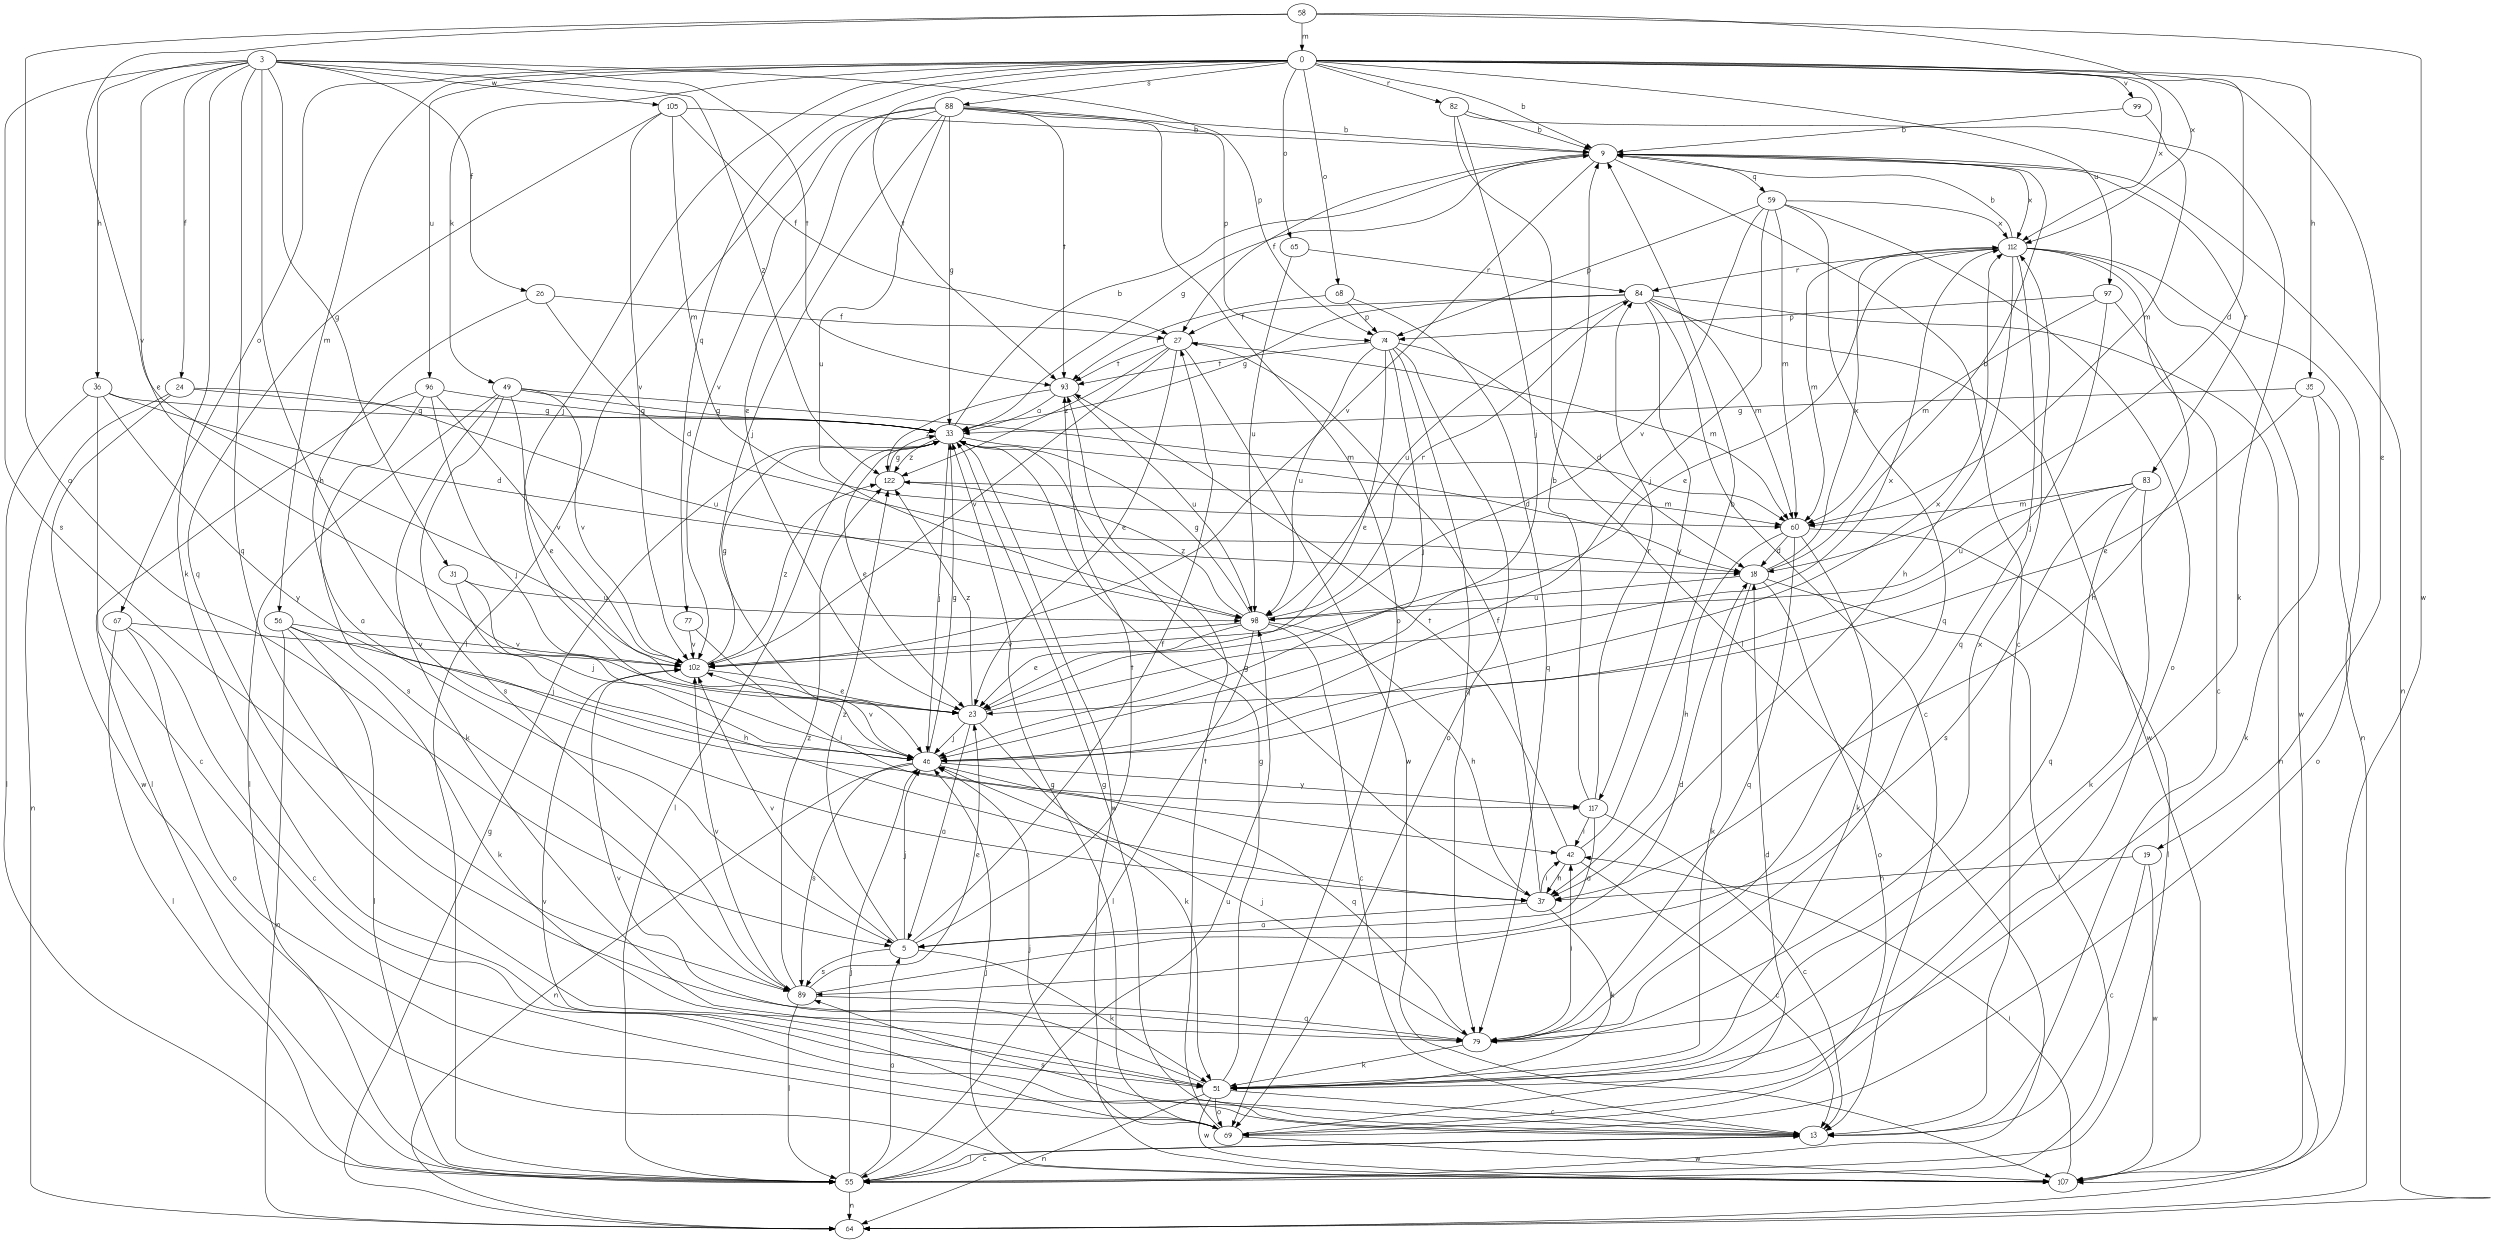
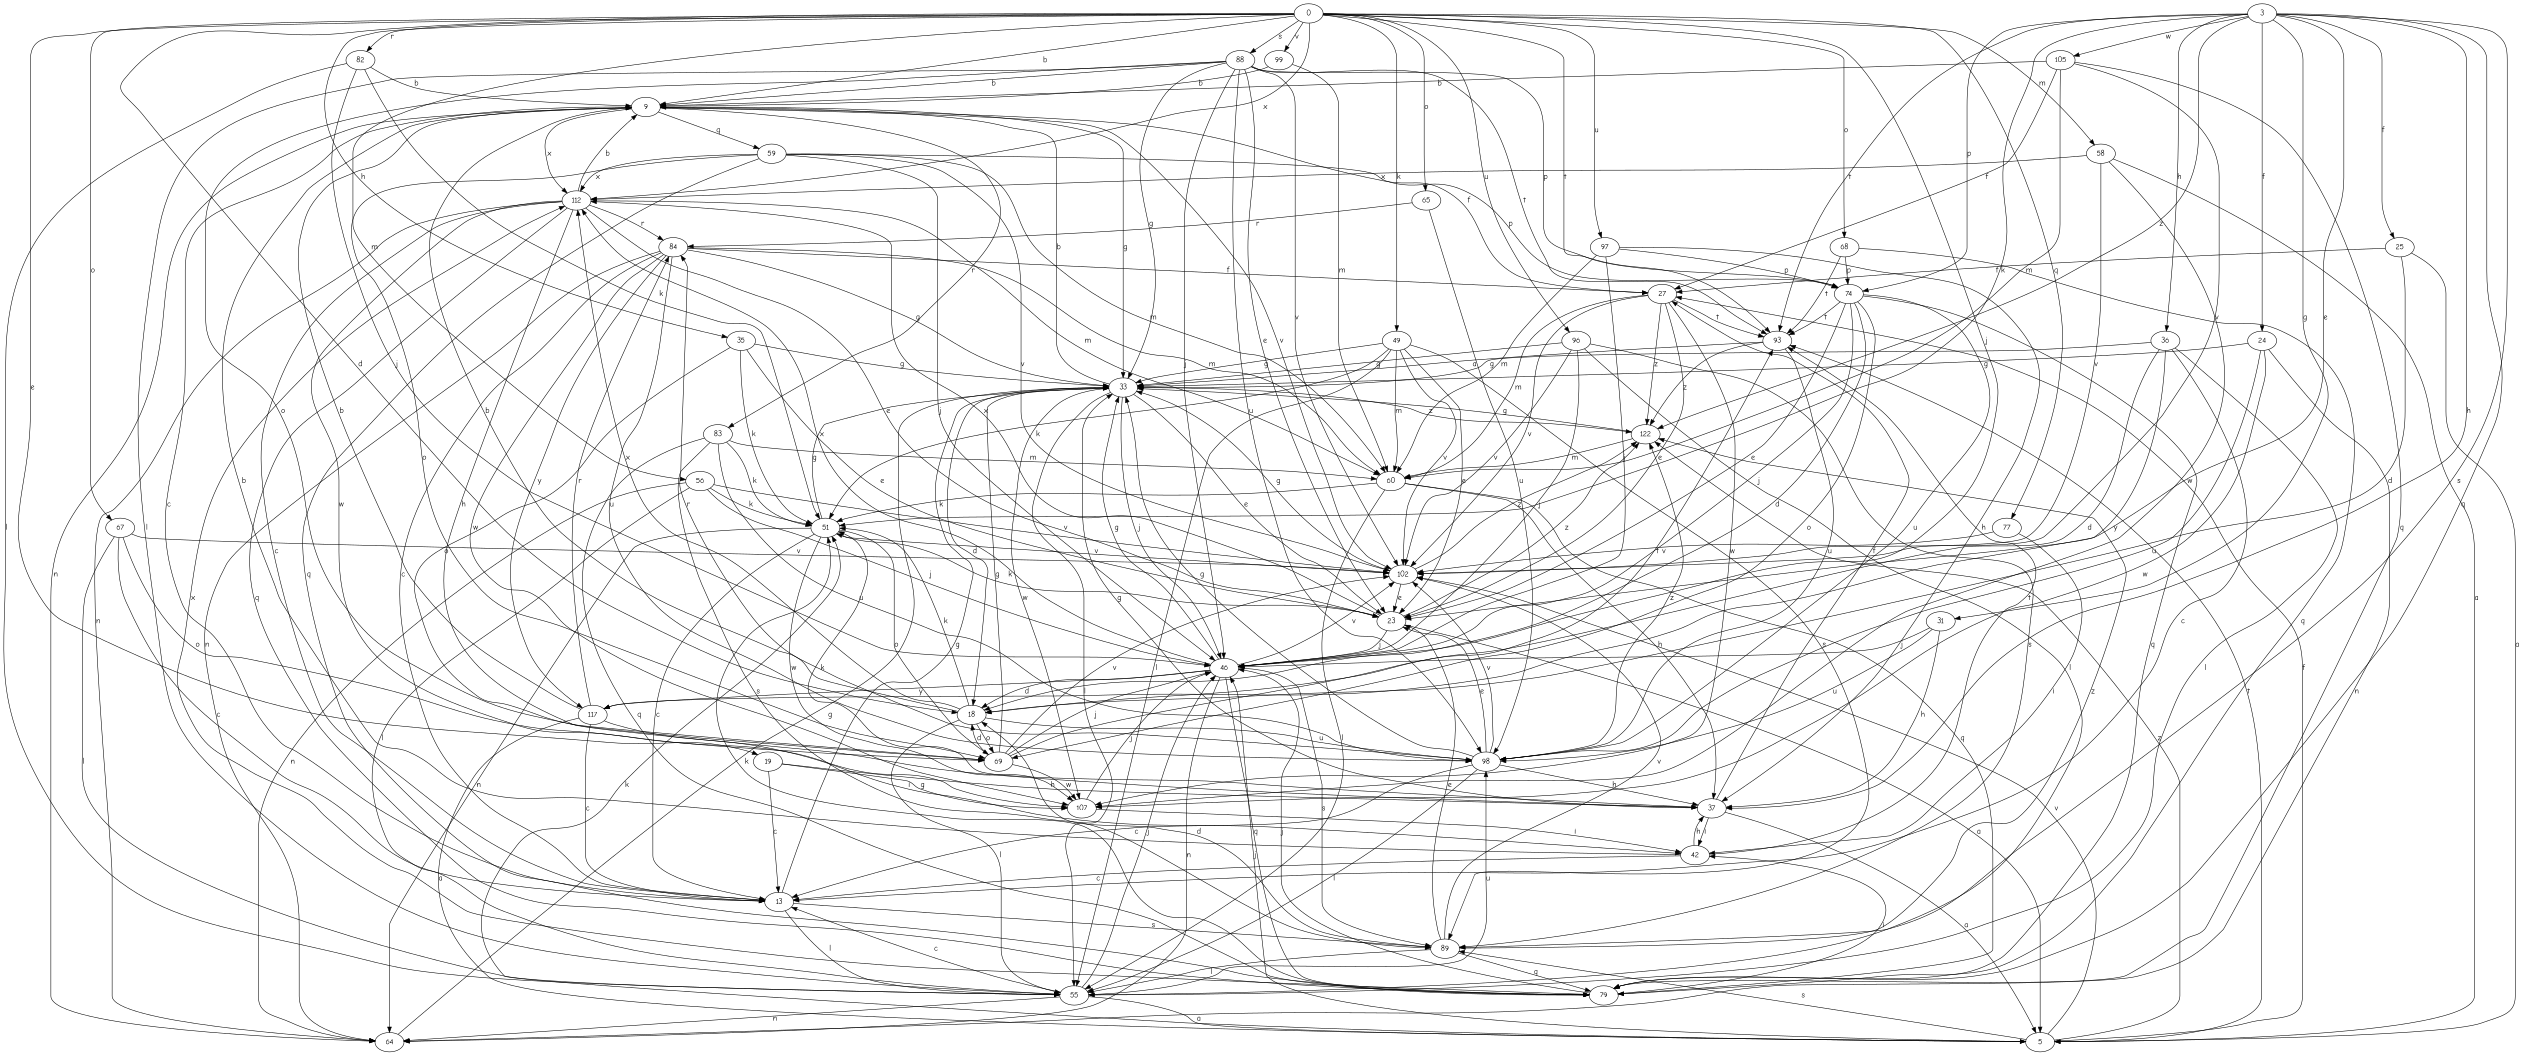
(1302, 34) -> (1727, 21)
(540, 294) -> (2400, 247)
(1778, 548) -> (1096, 679)
(2155, 1019) -> (923, 785)
